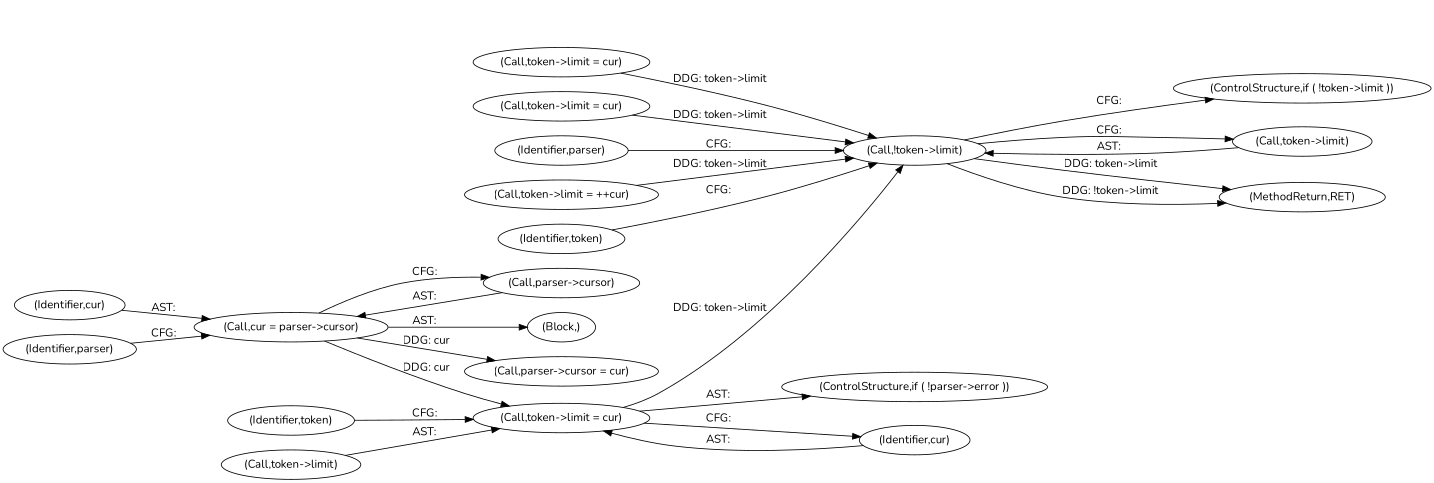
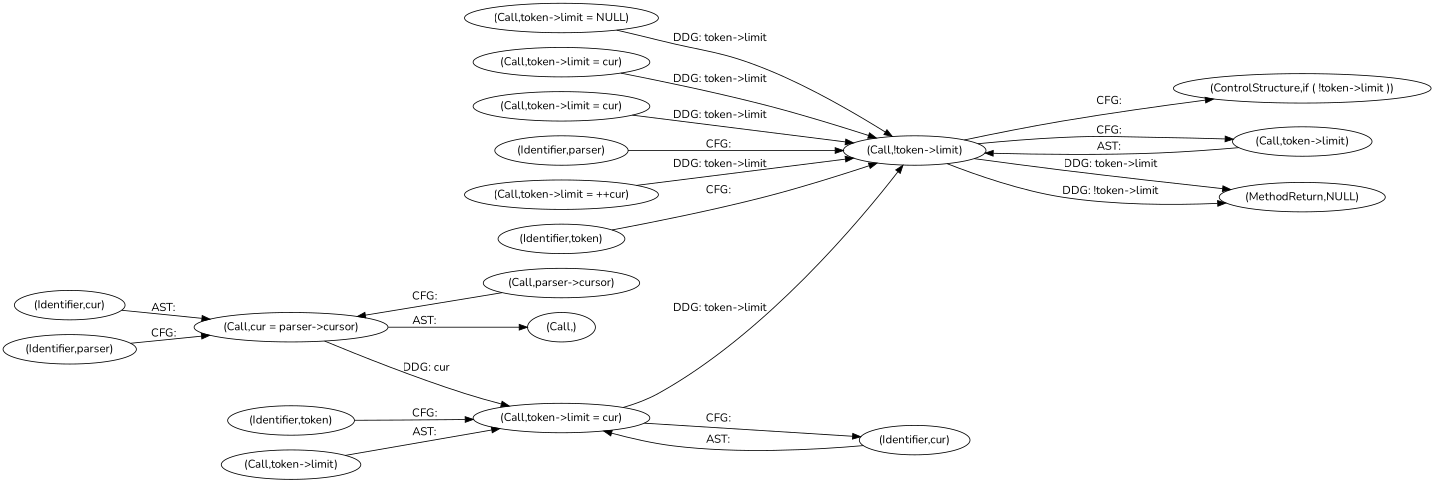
none -> (561, 18)
(1302, 197) -> (1302, 197)
(397, 284) -> none
(426, 297) -> (426, 297)
(561, 327) -> (561, 327)
(561, 371) -> none
(915, 387) -> none
